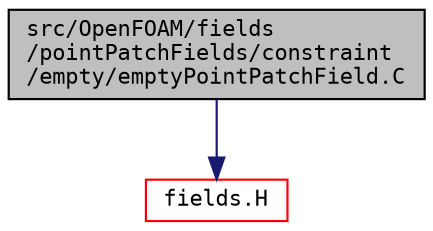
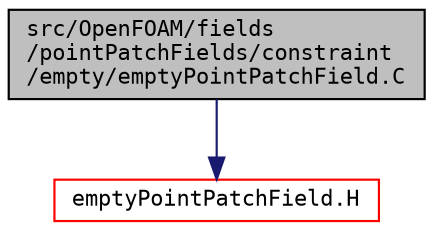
(217, 200) -> (217, 200)
